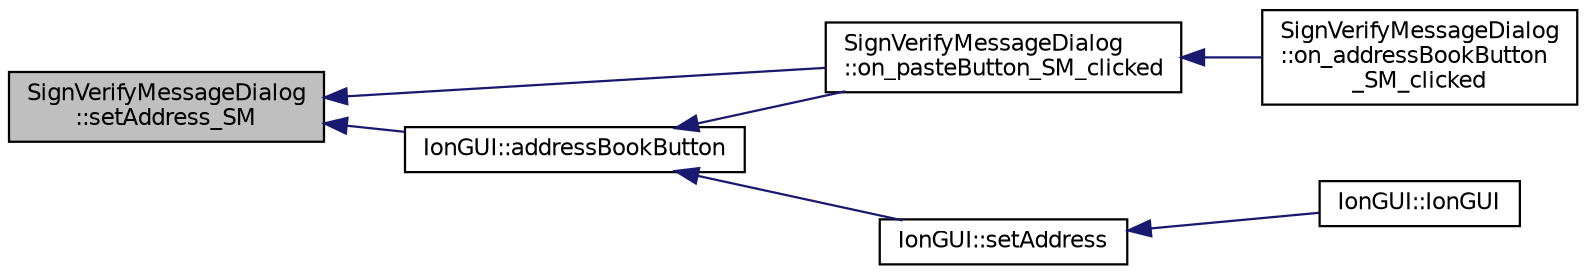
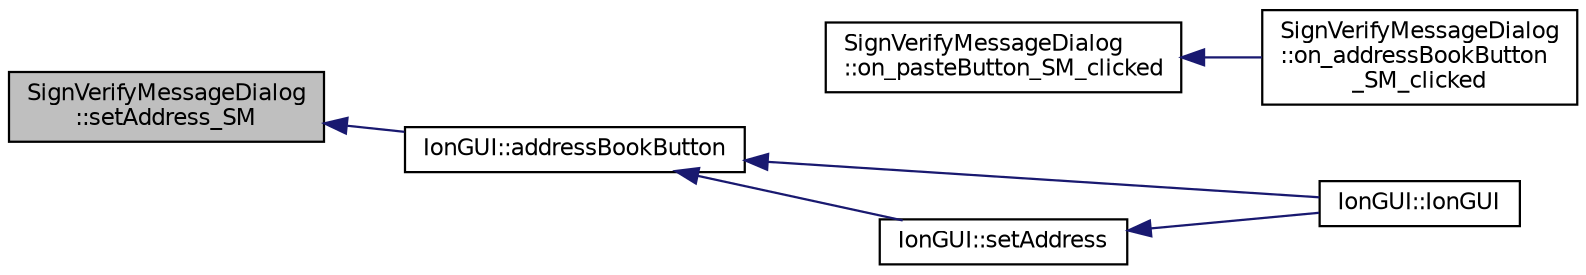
(586, 82) -> none
(772, 107) -> (1044, 180)
